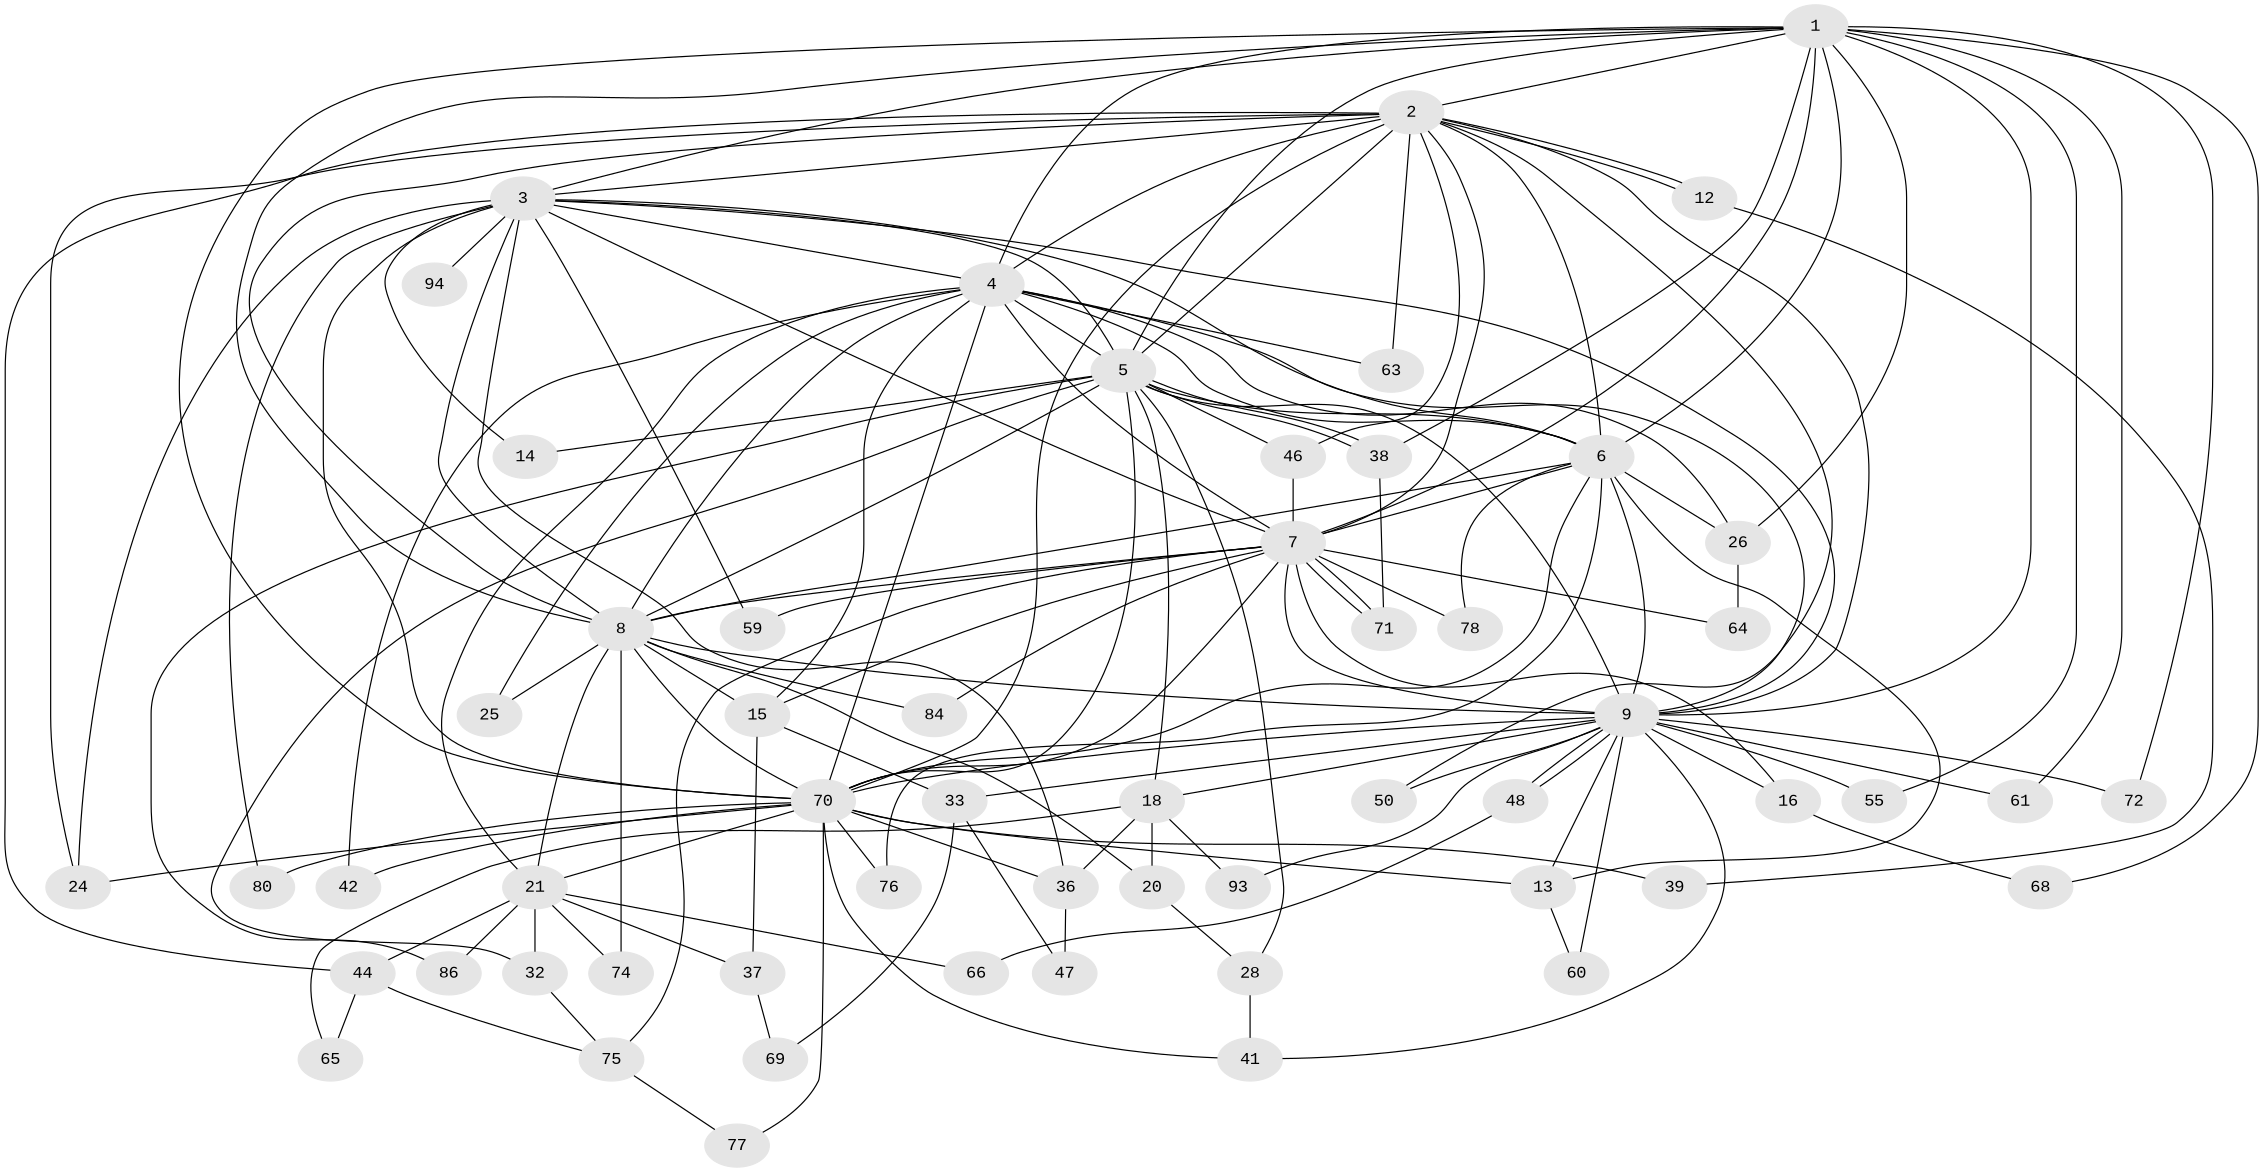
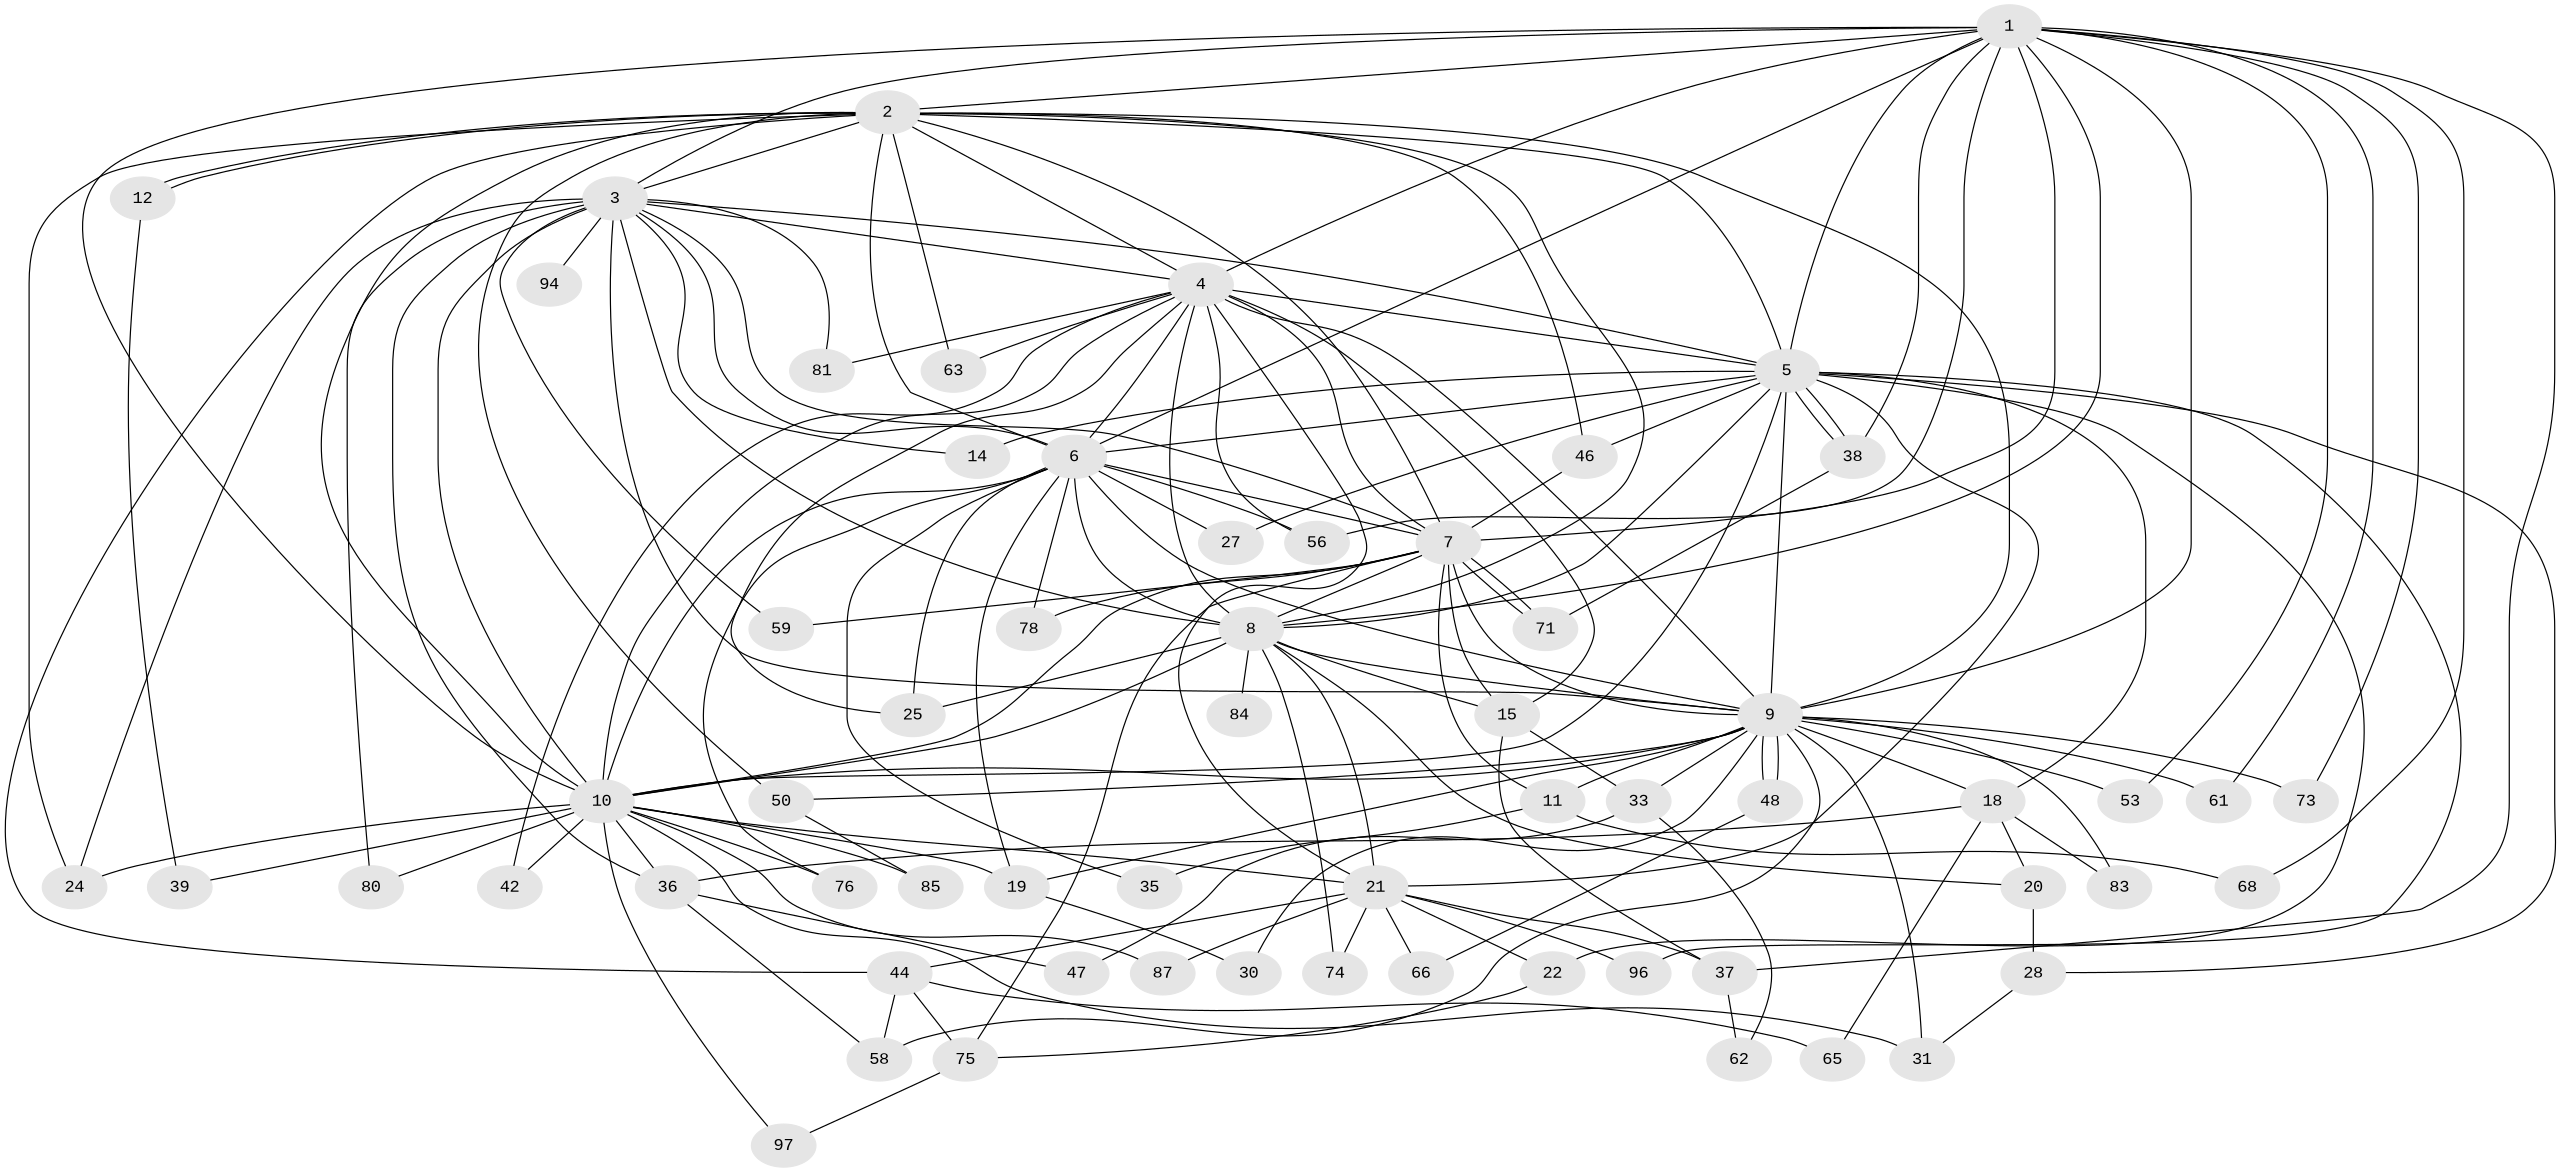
none -> (822, 371)
none -> (1231, 543)
(1738, 543) -> (1317, 543)
none -> (948, 552)
(1105, 615) -> none
none -> (2510, 619)
(1738, 629) -> none
none -> (1935, 706)
(823, 801) -> (602, 801)
(1788, 801) -> (1553, 801)
(1874, 801) -> (2130, 801)
(2134, 801) -> (2306, 801)
none -> (931, 887)
none -> (1150, 887)
(1238, 887) -> (2119, 887)
(1543, 887) -> (1017, 887)
(449, 973) -> (1639, 973)
(535, 973) -> (1553, 973)
none -> (1163, 973)
(1577, 973) -> (1249, 973)
(775, 1060) -> (1739, 1060)
none -> (879, 1060)
(1250, 1060) -> (1922, 1060)
(737, 1146) -> (784, 1146)
